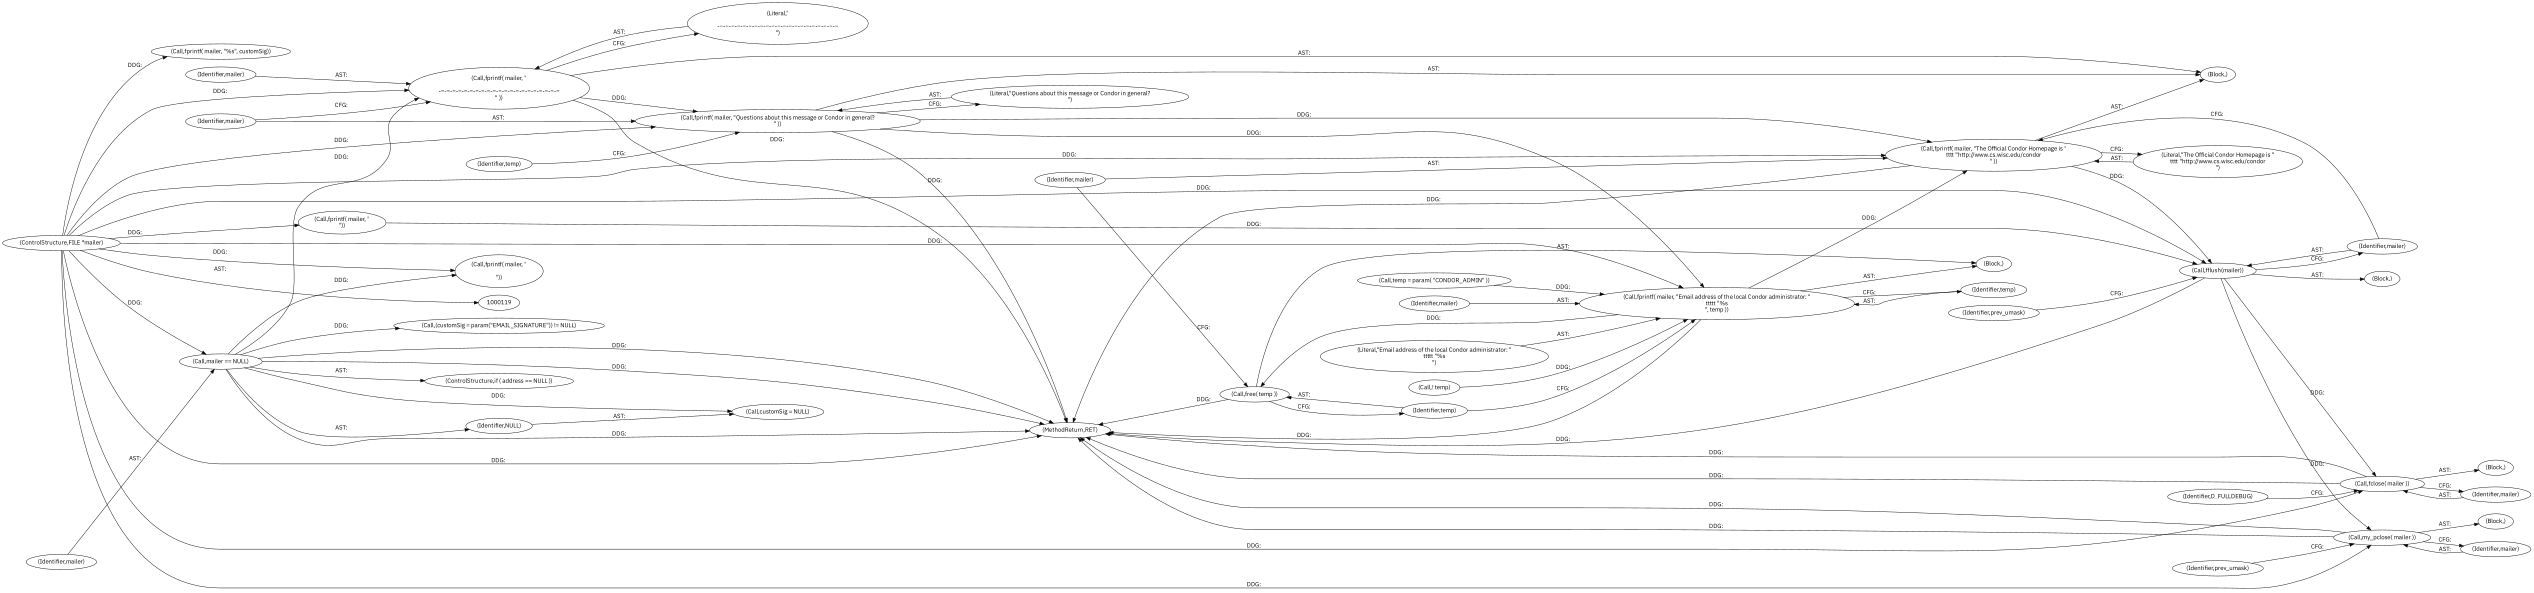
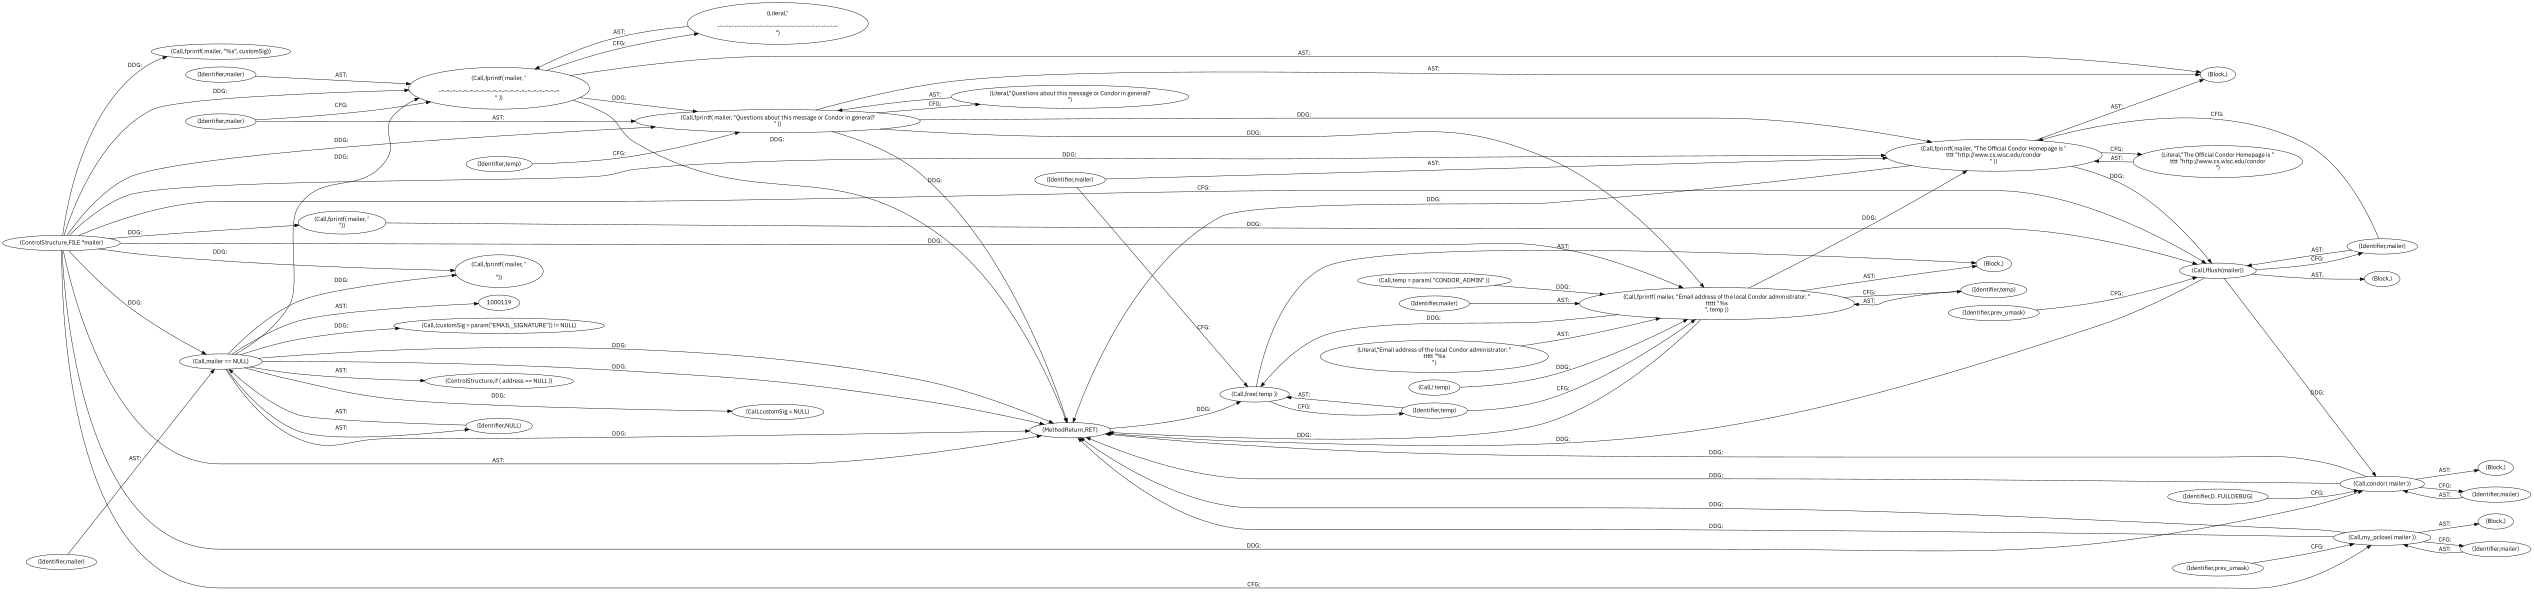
(1204, 188) -> (1204, 188)
(275, 291) -> (349, 313)
(1166, 412) -> (1174, 421)
(2281, 412) -> none
(631, 419) -> (342, 420)
(499, 461) -> (499, 461)
(2382, 484) -> (2382, 484)
(1255, 585) -> (1255, 585)
